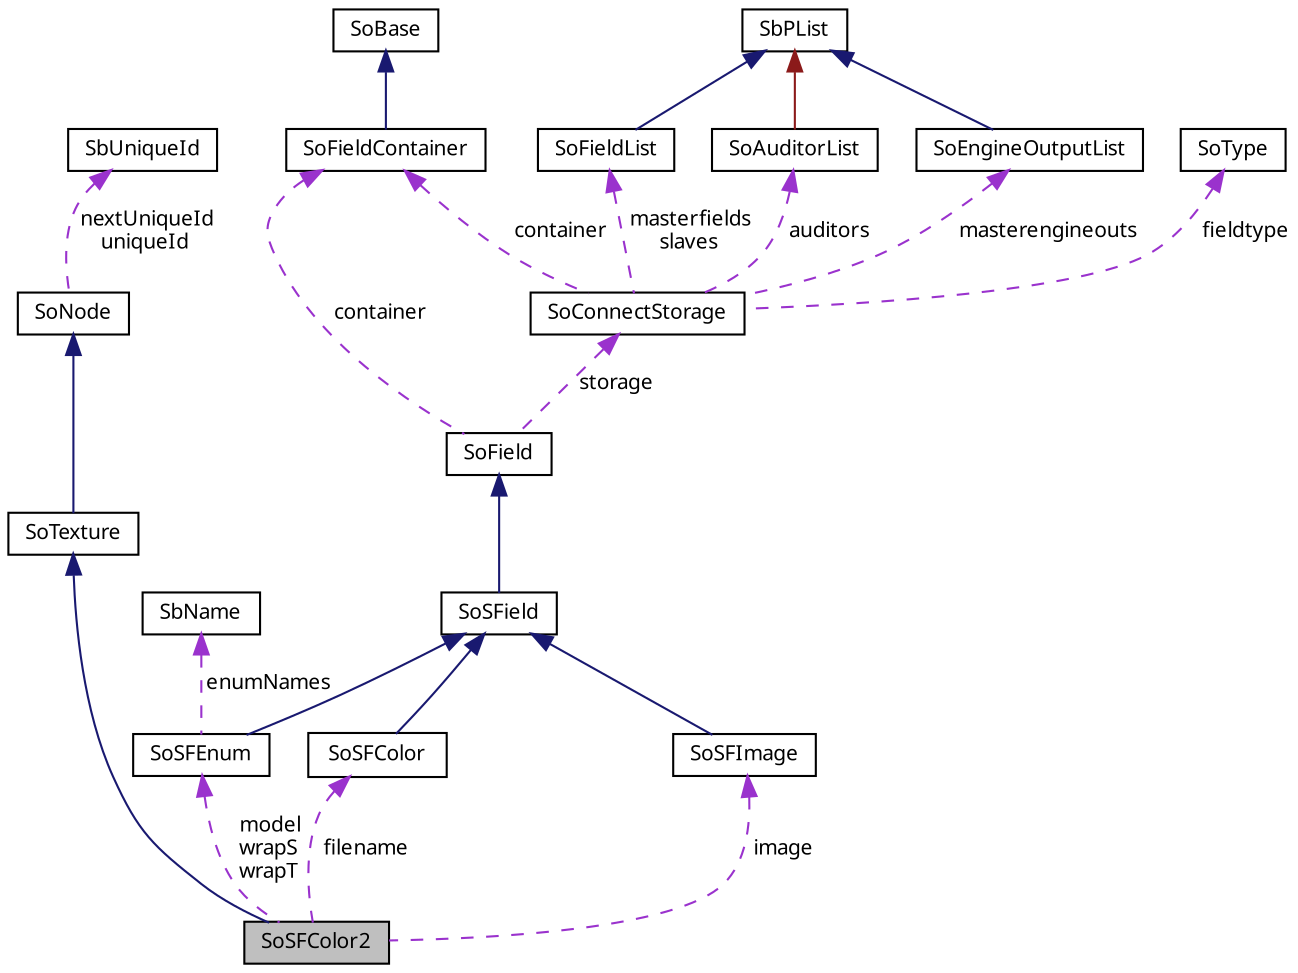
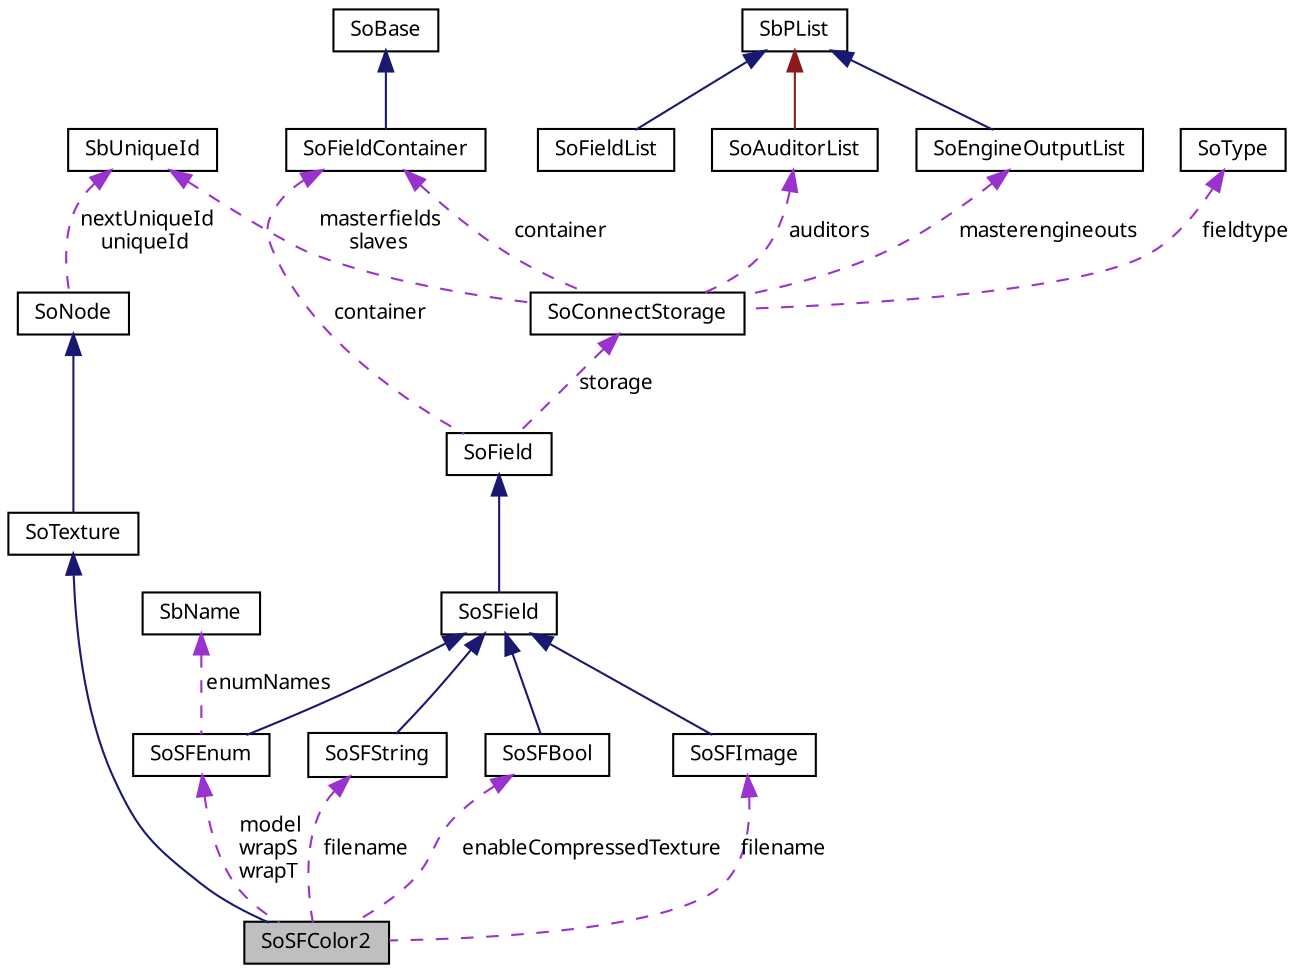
(624, 242) -> (350, 267)
(378, 755) -> (378, 755)
none -> (547, 755)
(781, 849) -> (781, 849)
